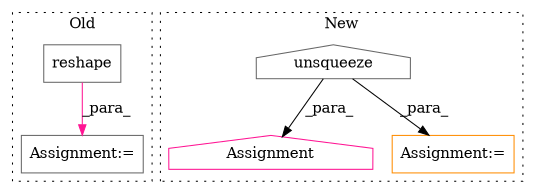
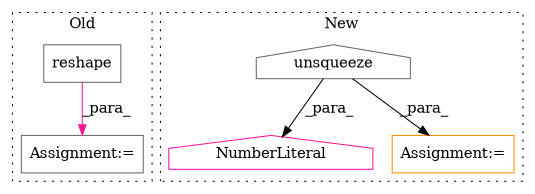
(271, 154) -> (271, 154)
